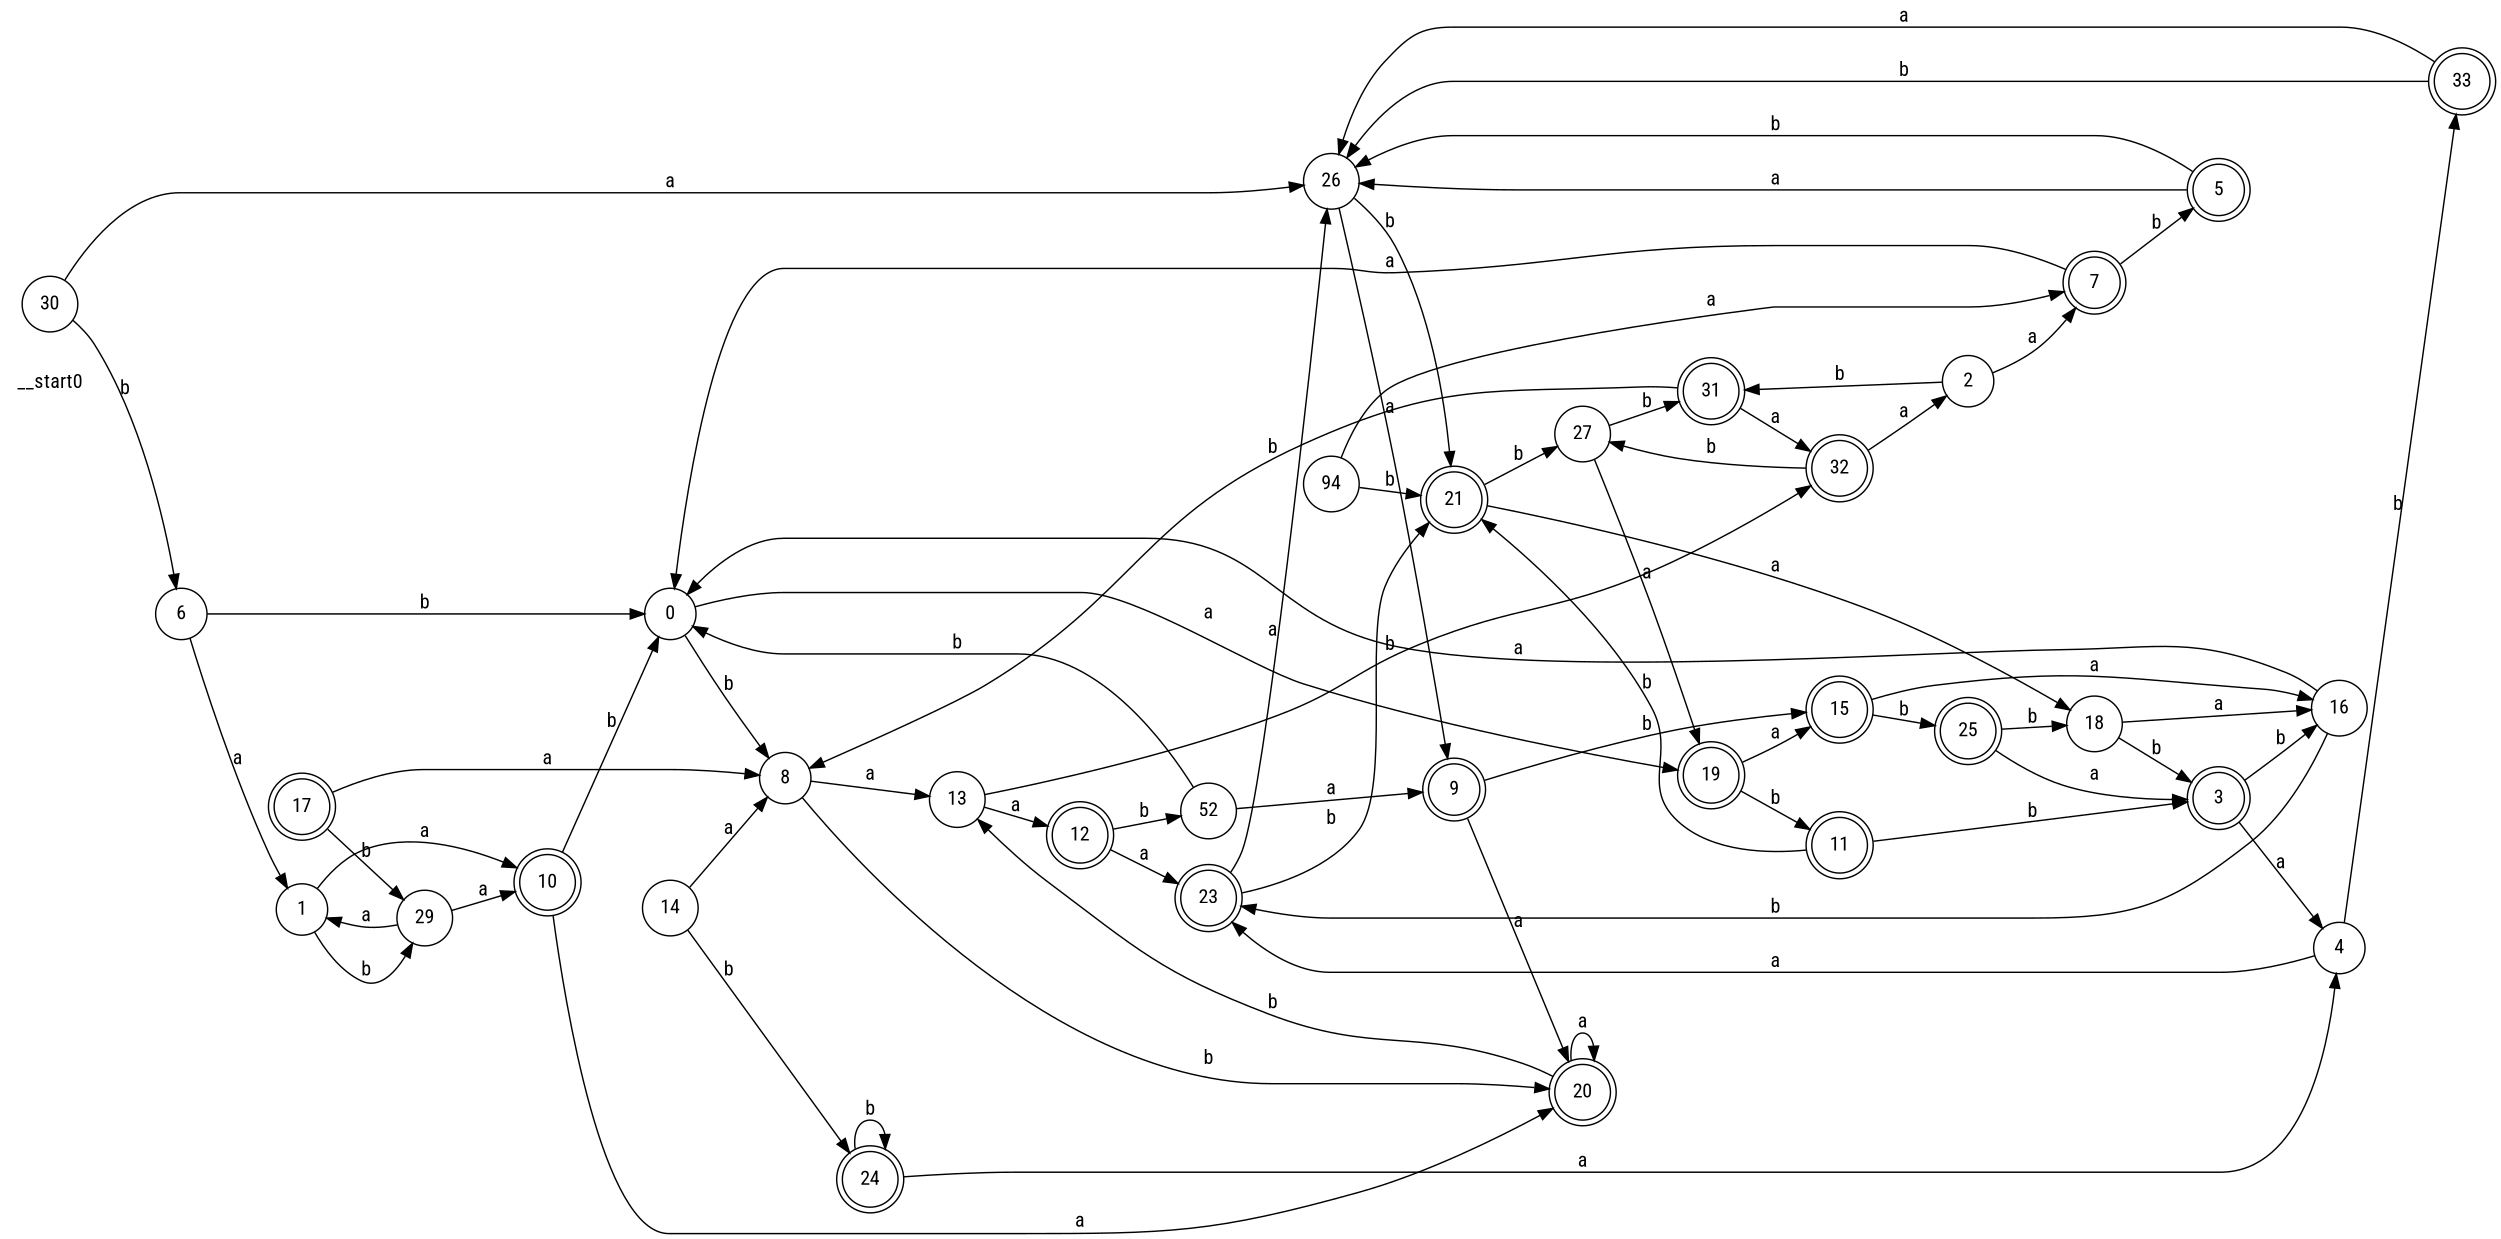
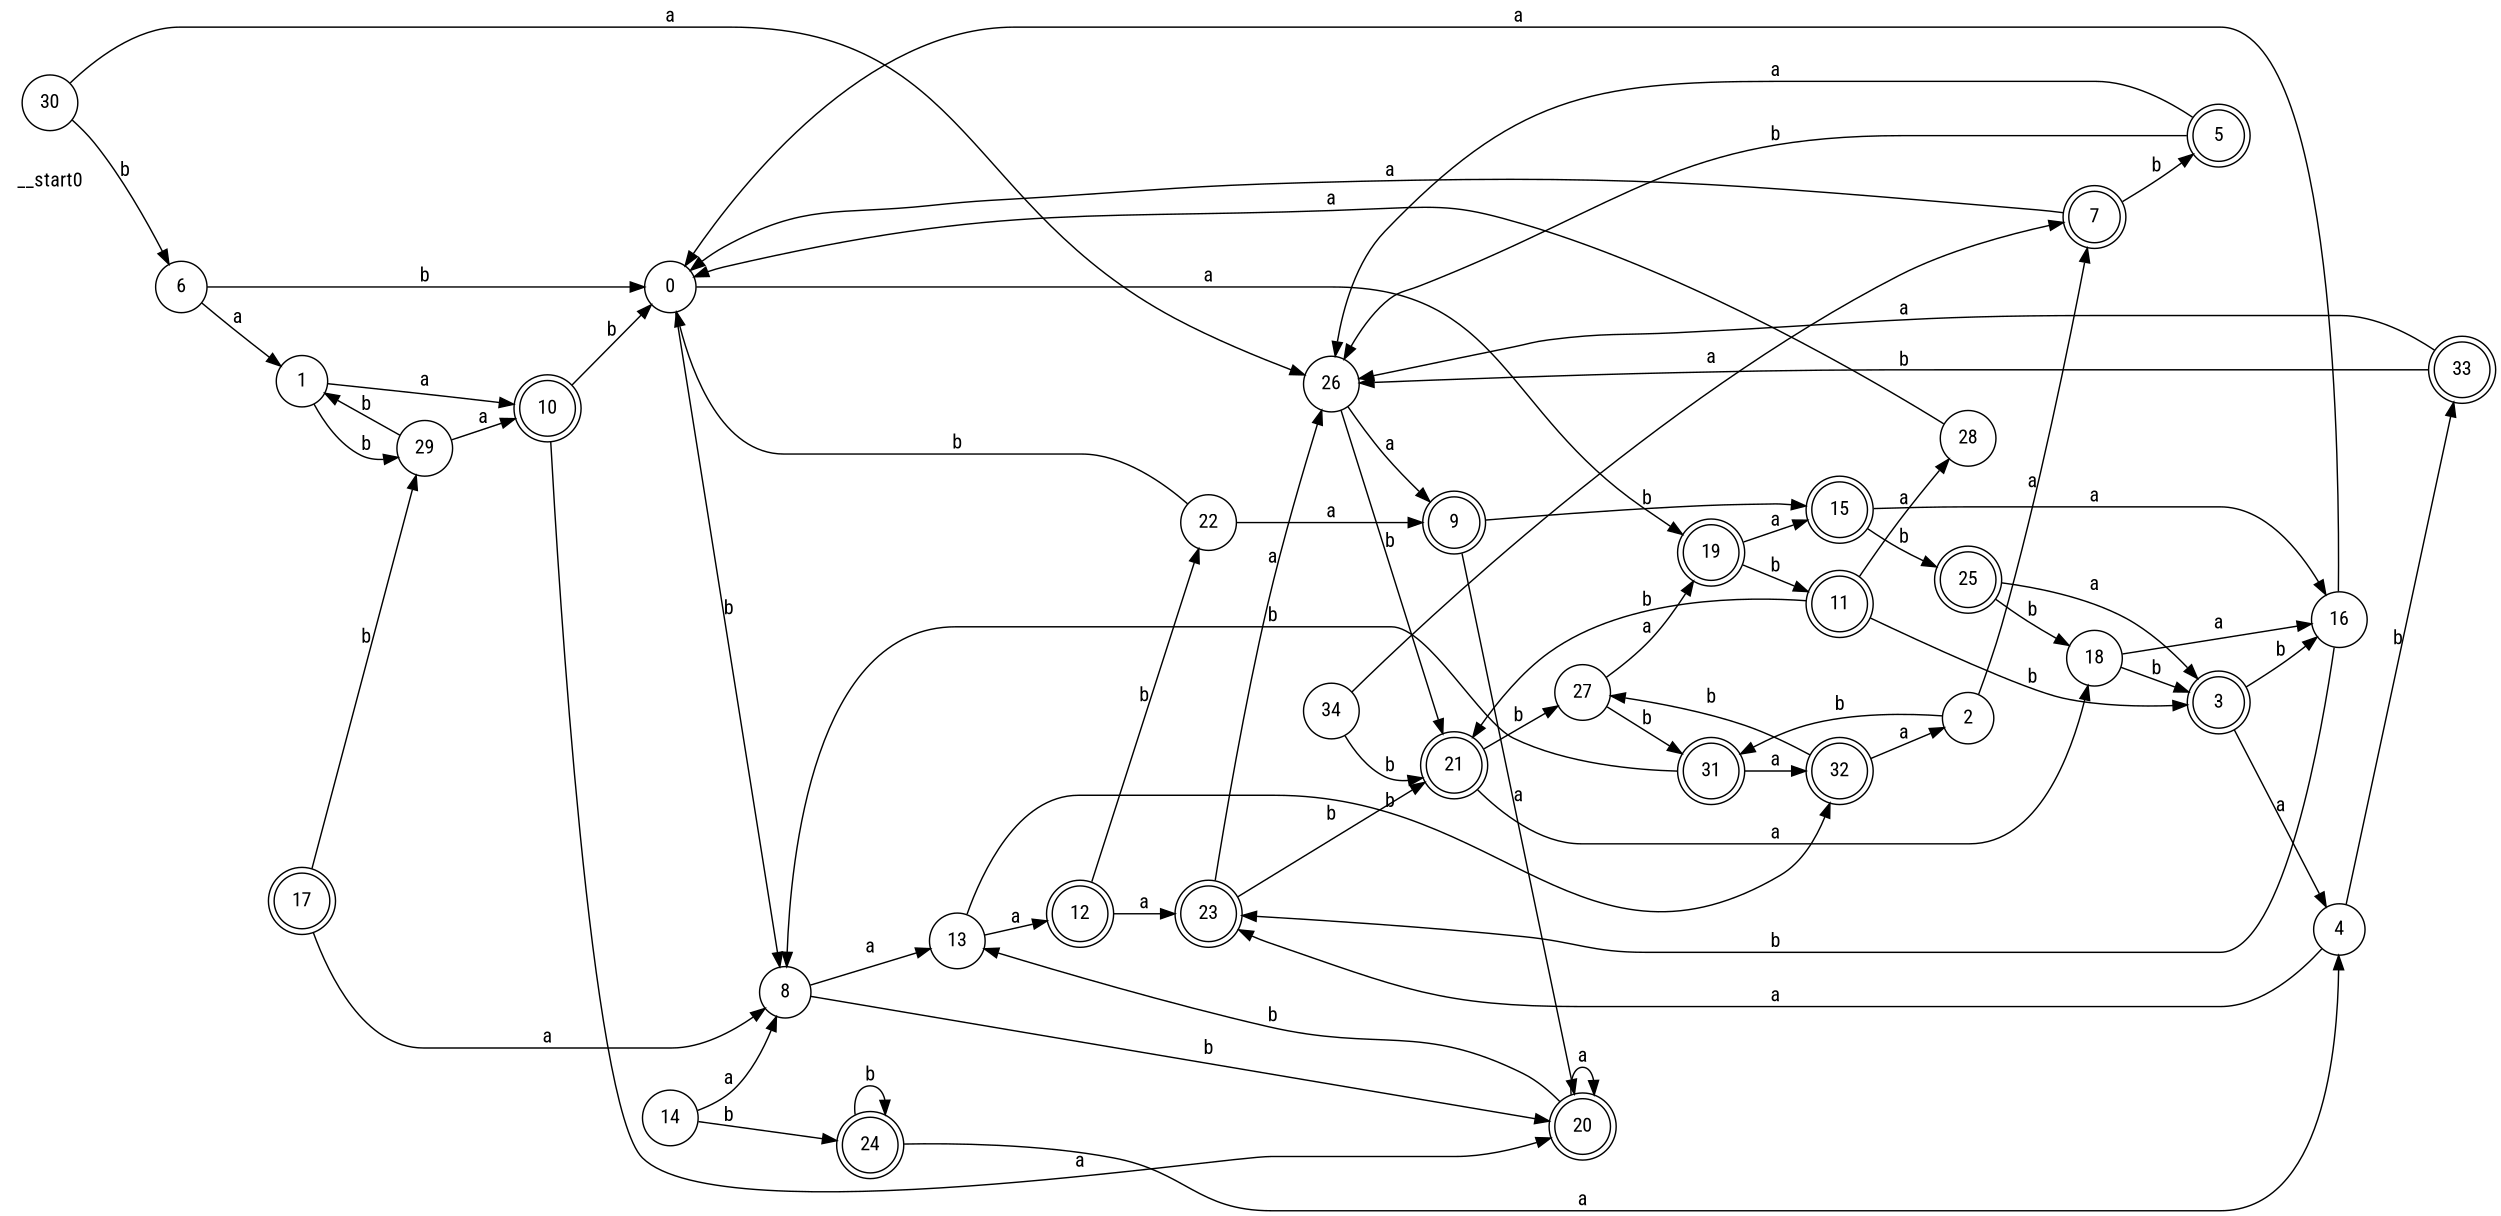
none -> (1968, 438)
(1331, 484) -> (1331, 711)
(1209, 811) -> (1209, 523)
(366, 916) -> (366, 405)
